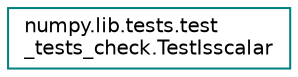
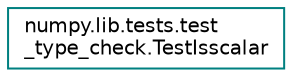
(149, 38) -> (146, 38)
